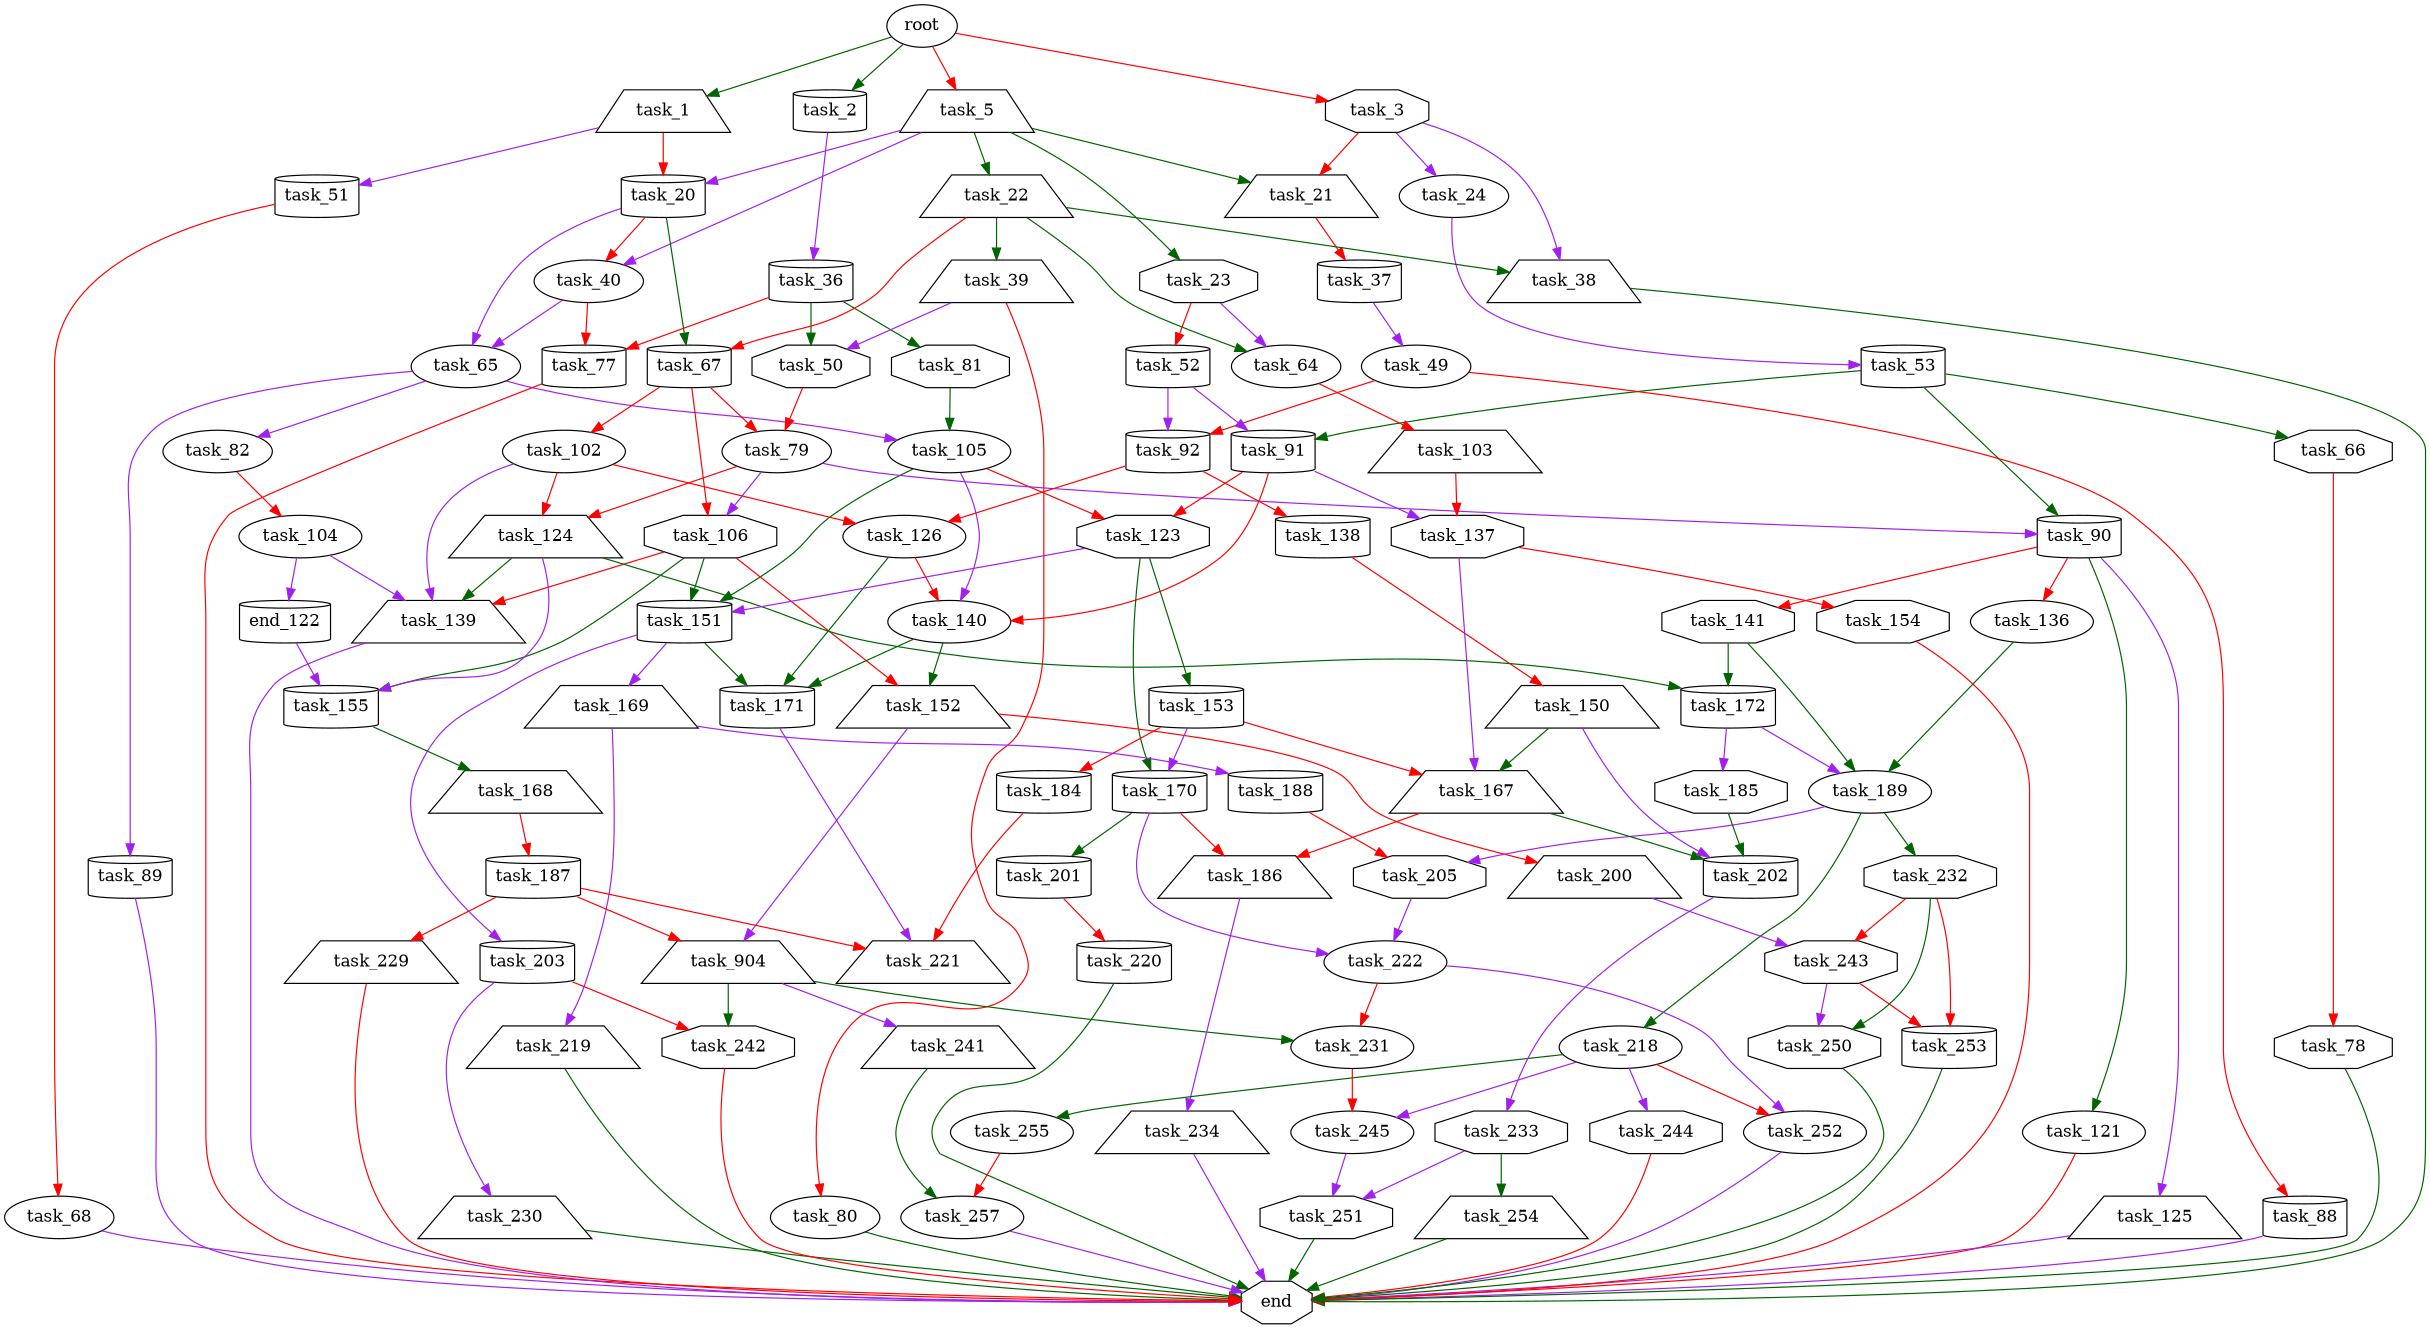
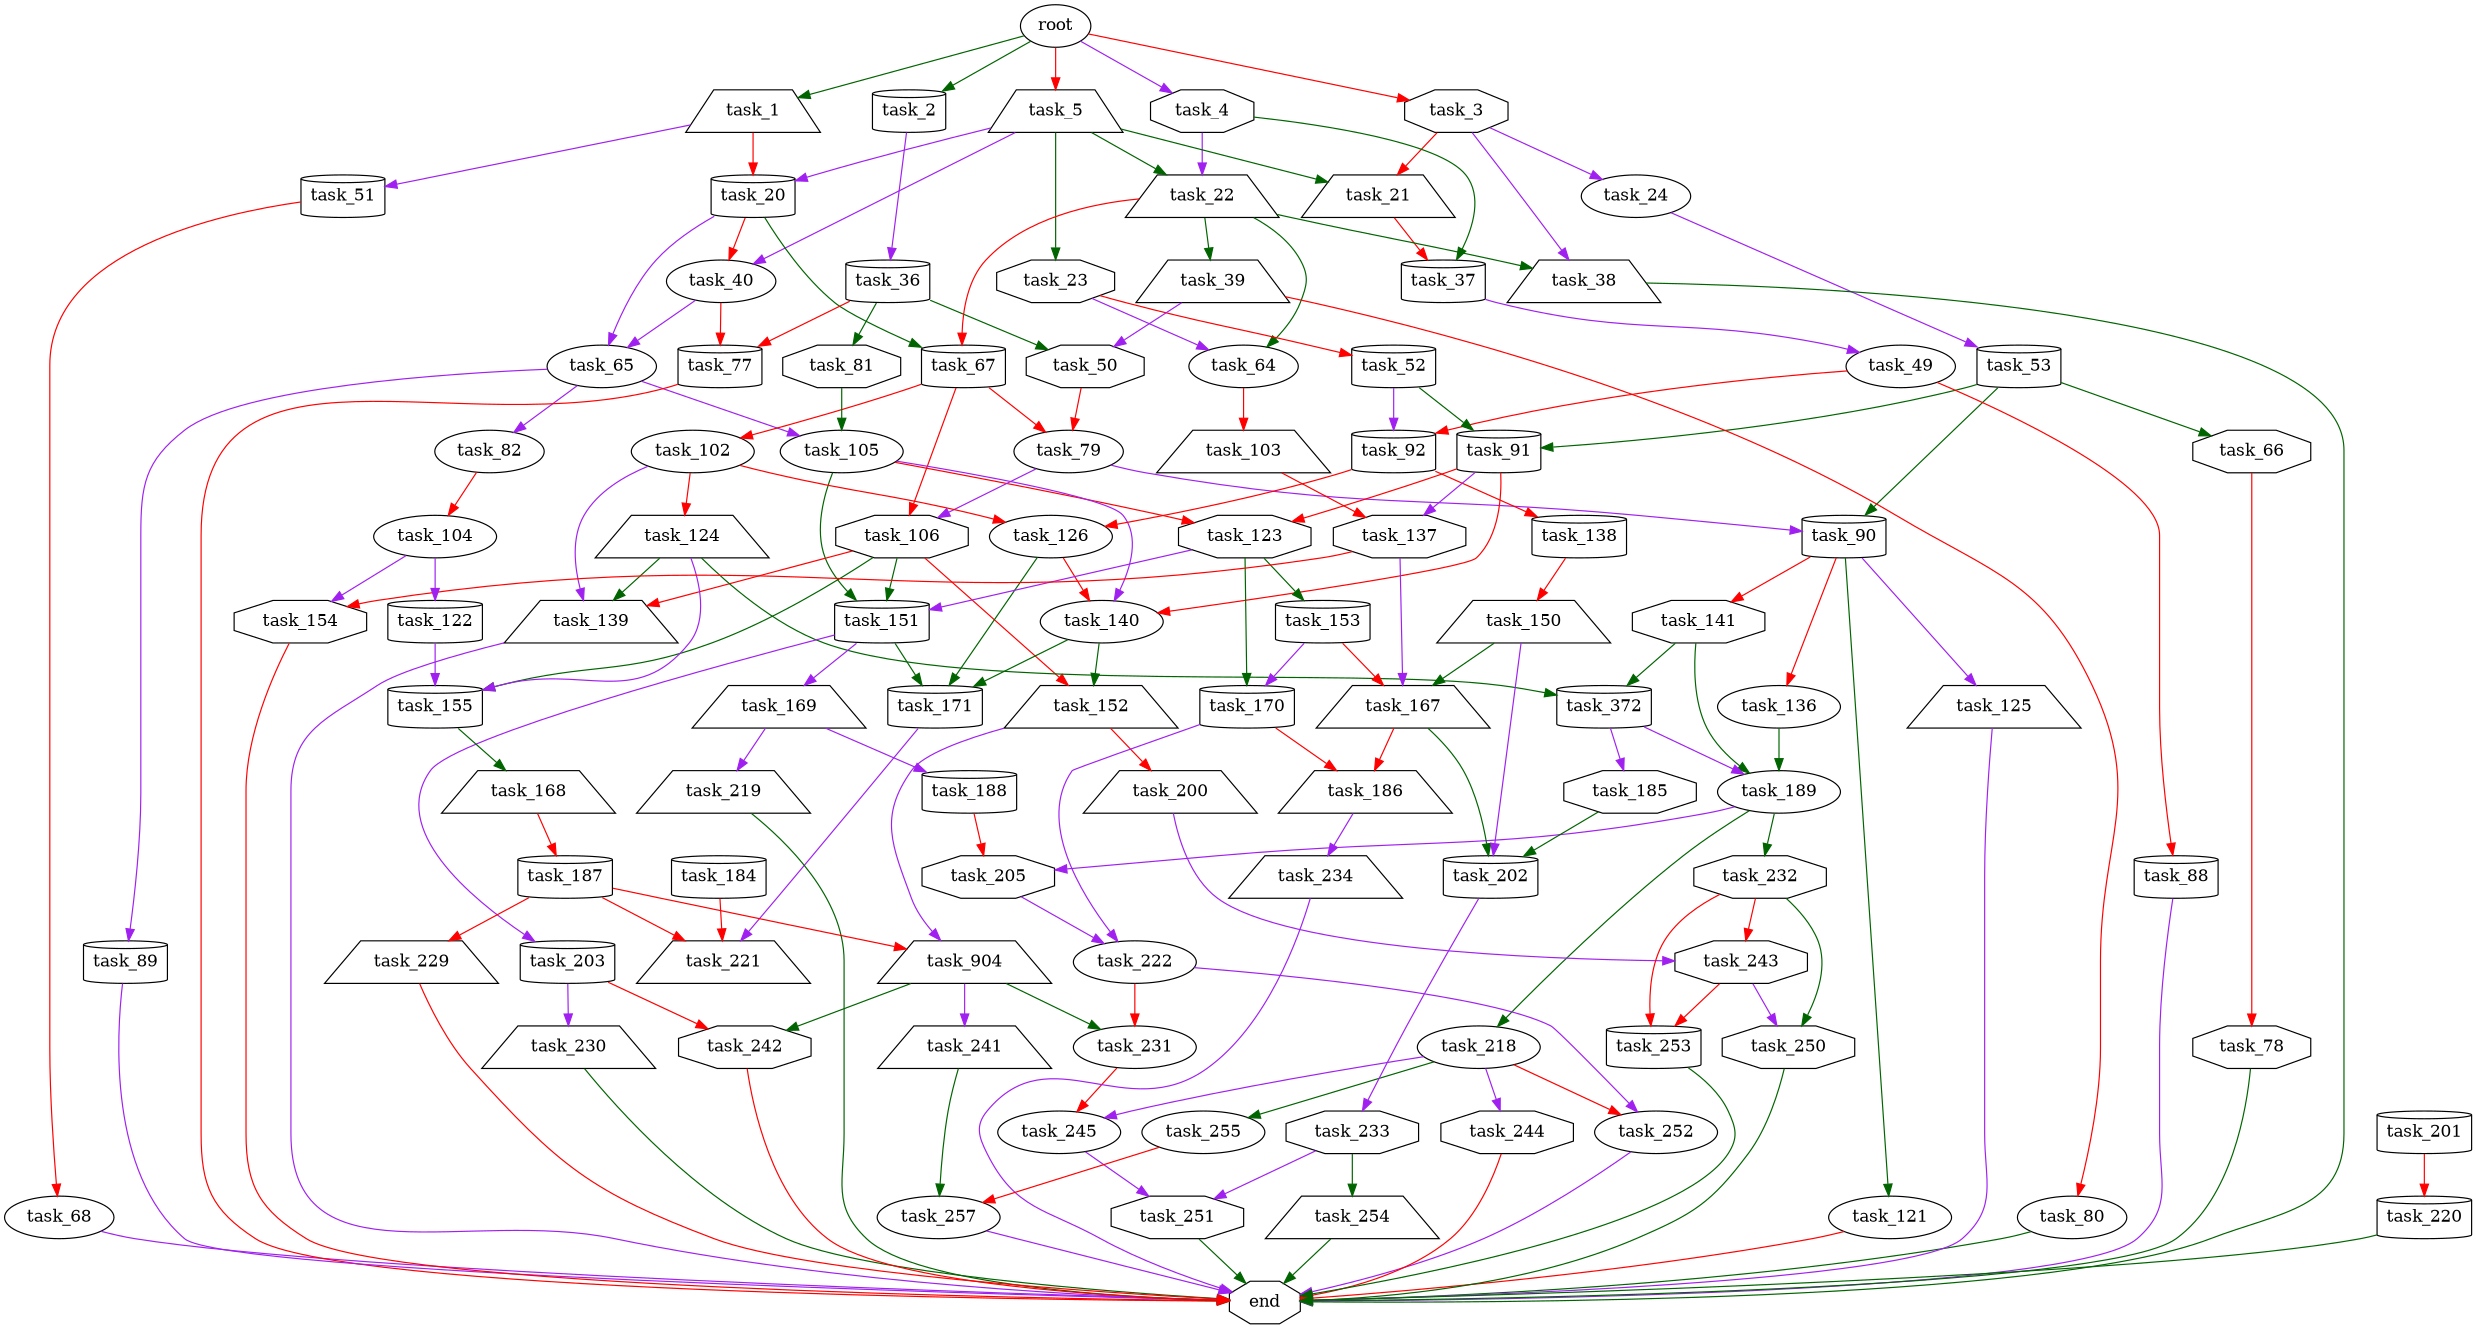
none -> (1202, 111)
(1216, 405) -> (1441, 405)
(668, 490) -> none
(362, 575) -> (374, 575)
(285, 622) -> (435, 622)
(1728, 707) -> (1604, 707)
(1126, 746) -> none
(1107, 831) -> none
